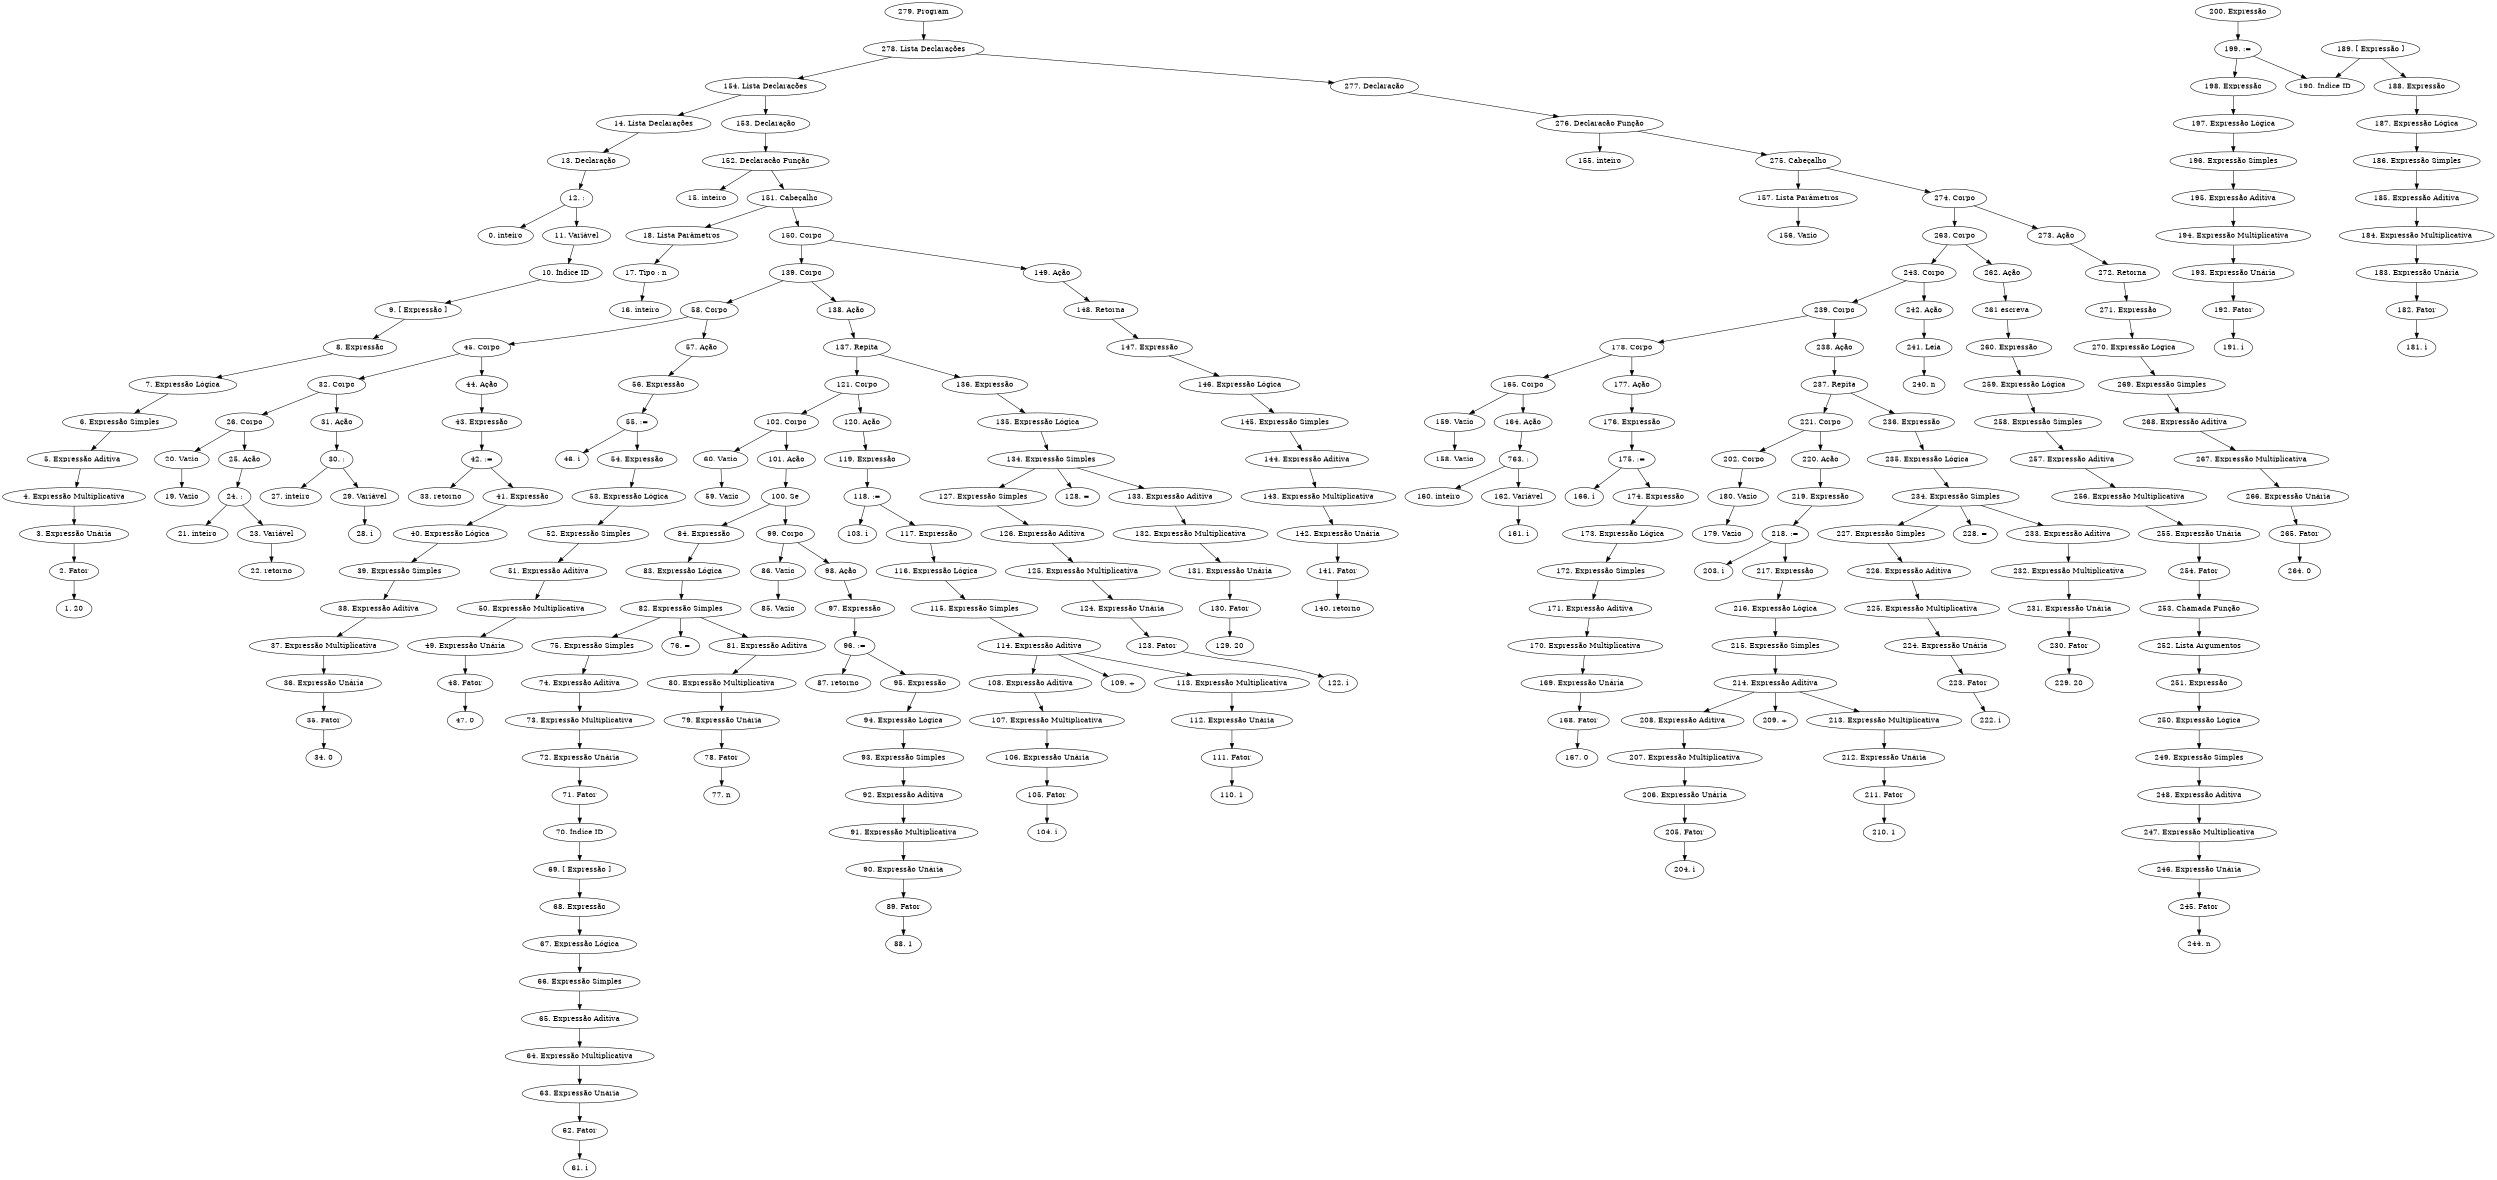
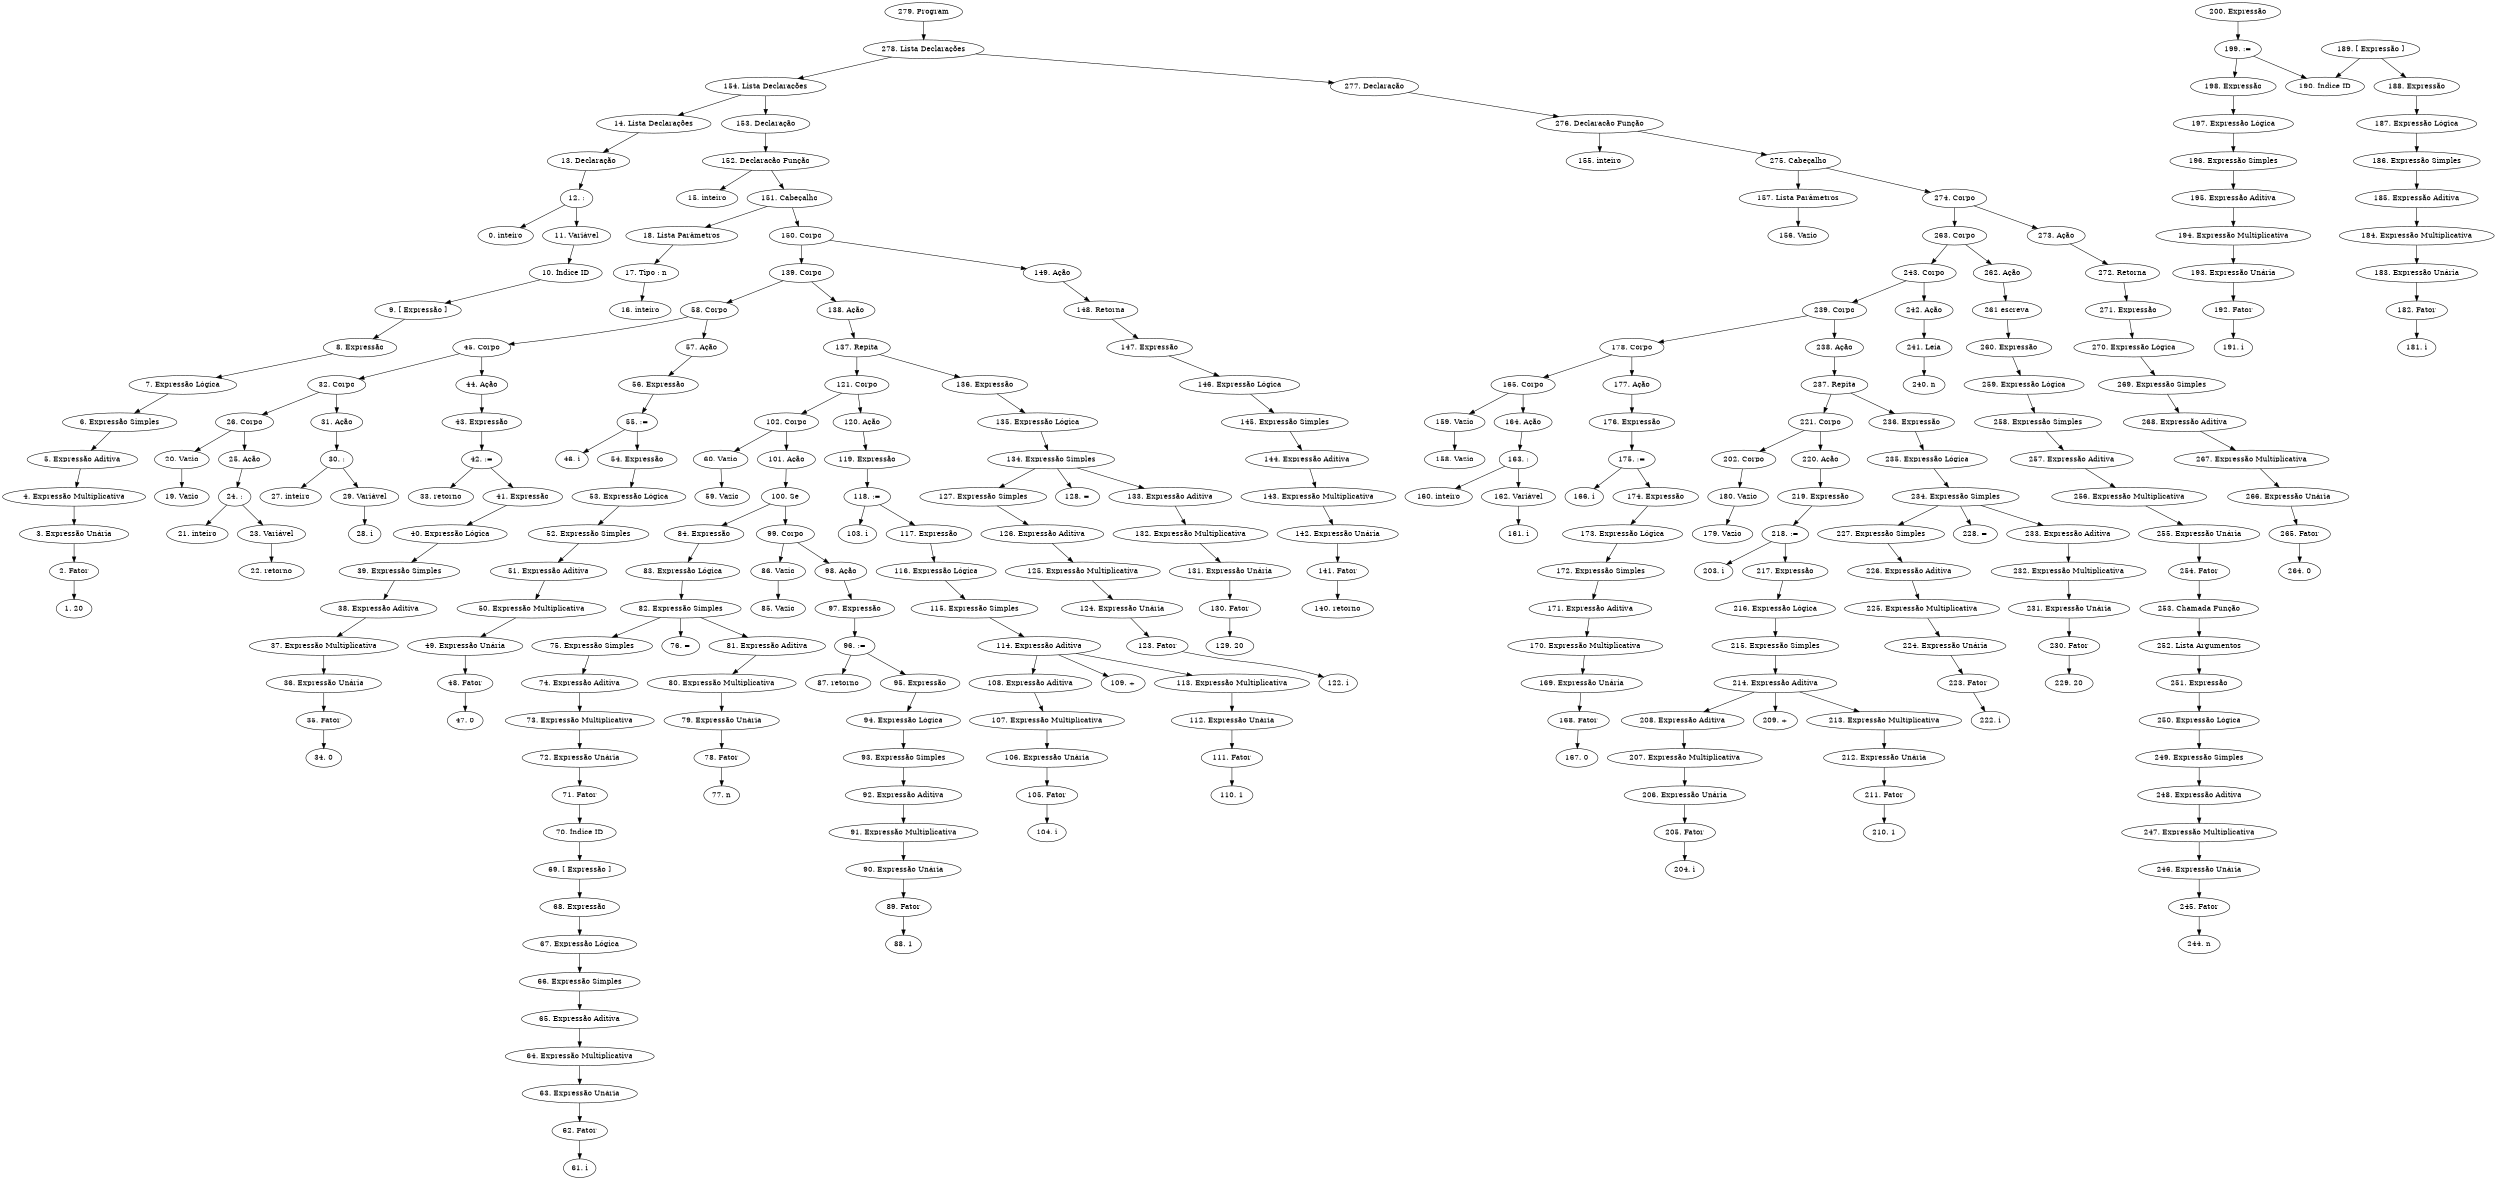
(1518, 460) -> (1518, 460)
